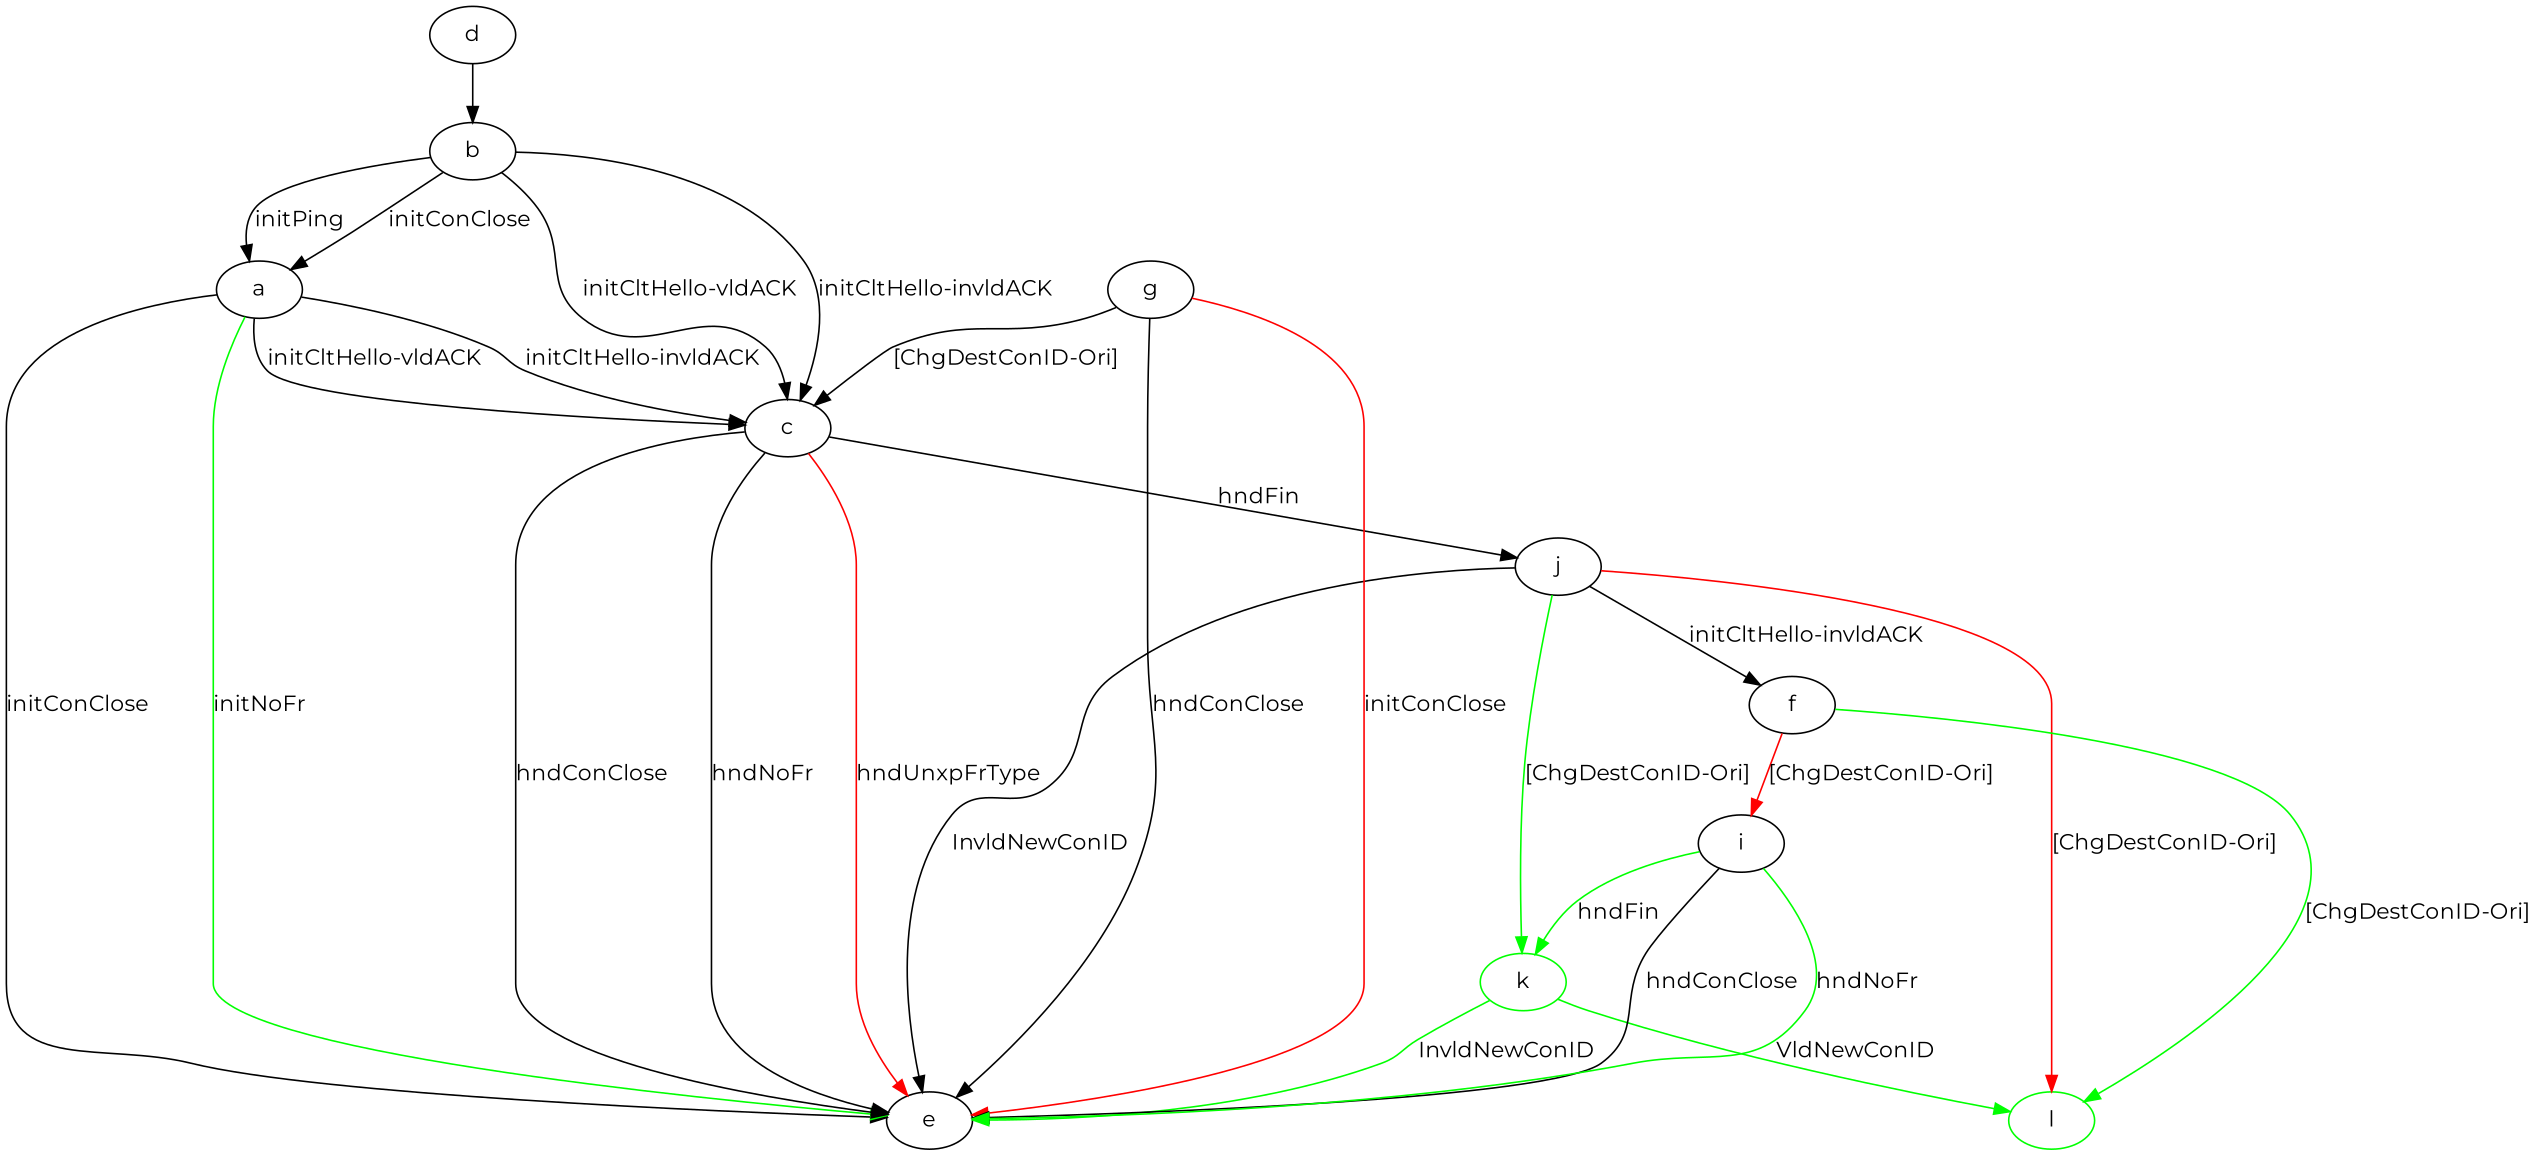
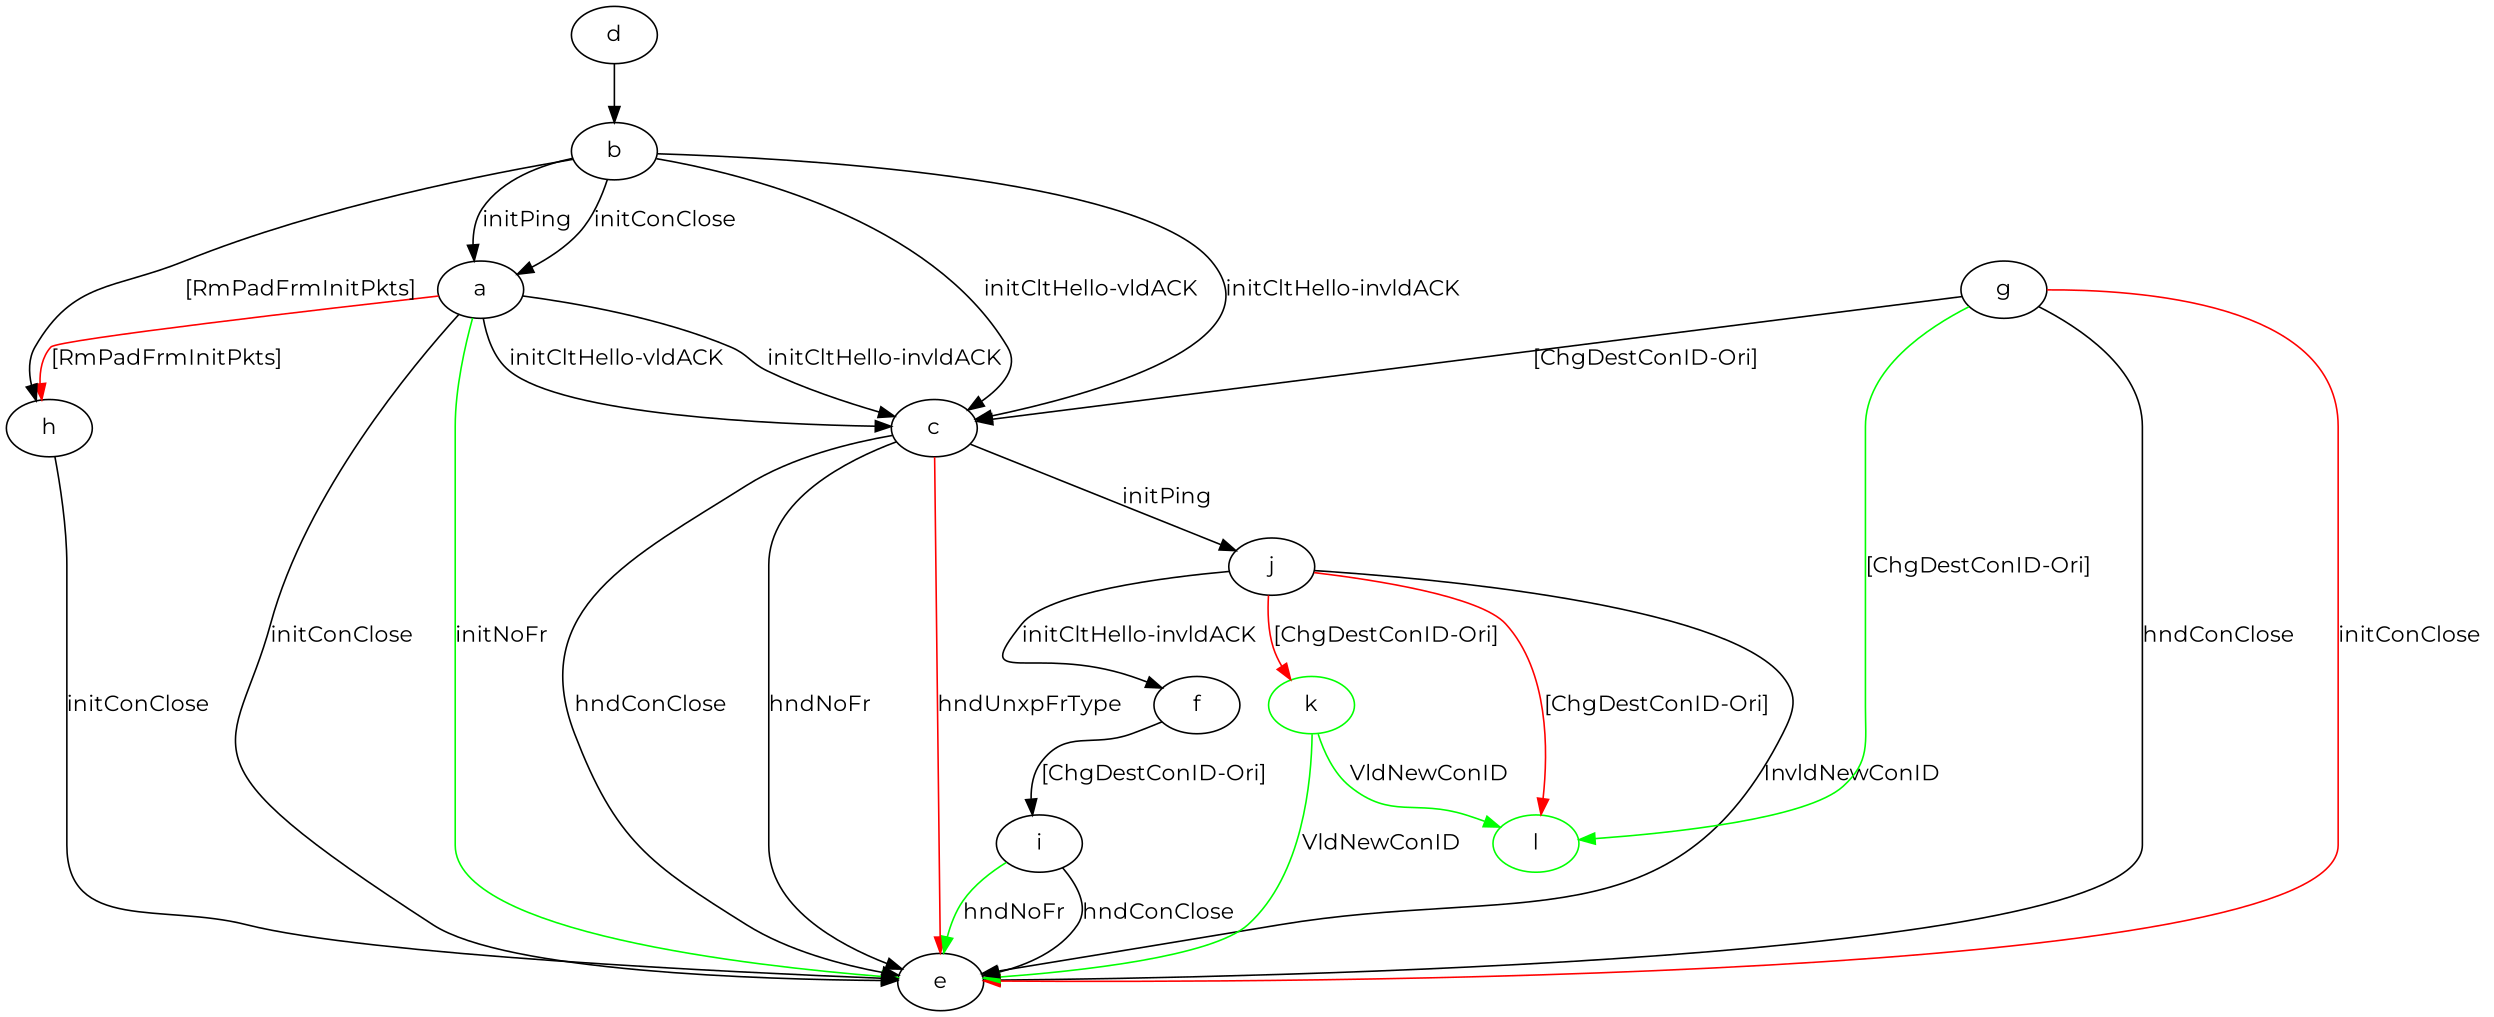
none -> (49, 428)
(1262, 497) -> (1171, 497)
(1525, 765) -> (1270, 632)
(1770, 767) -> (1080, 741)
(2252, 787) -> (1865, 655)
(1612, 880) -> none
(1510, 1051) -> (1384, 844)
